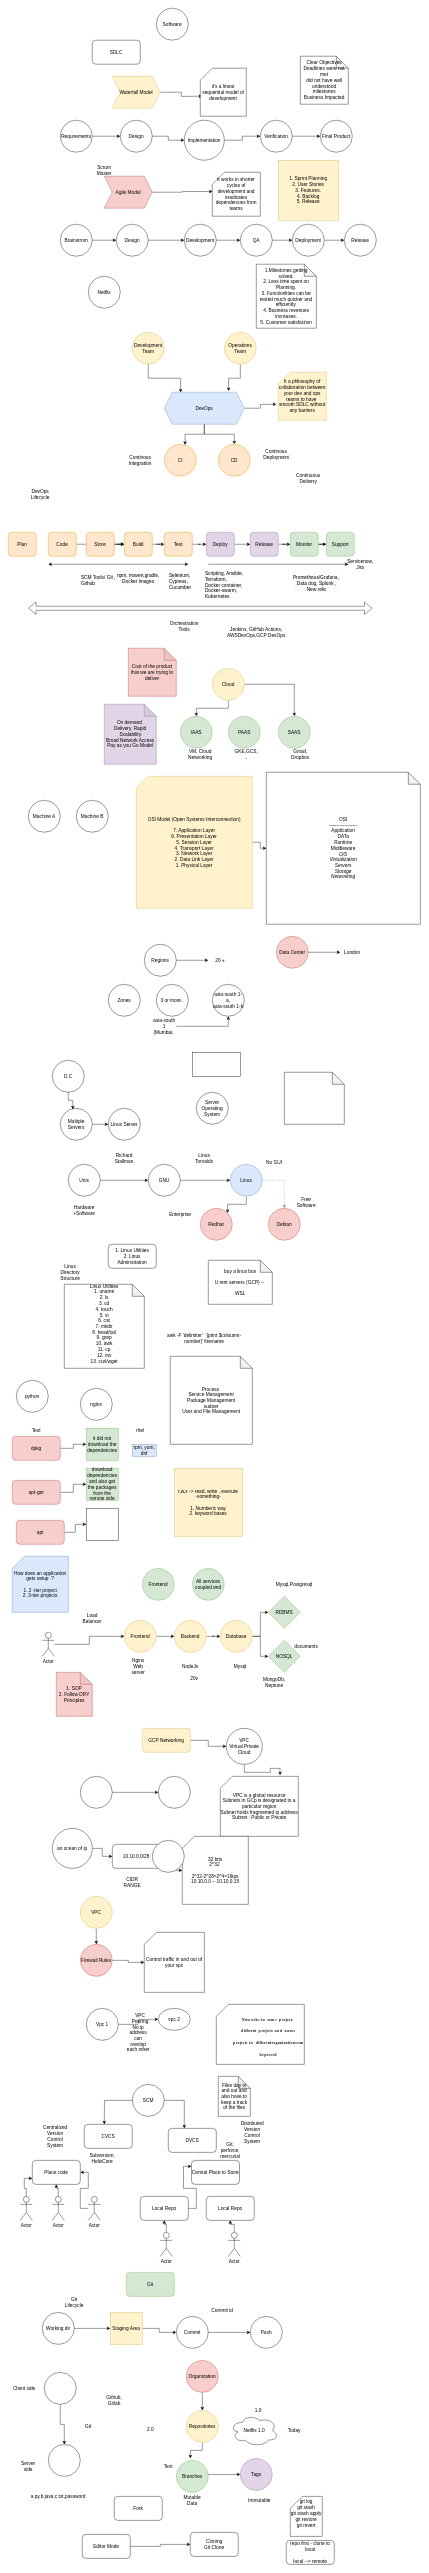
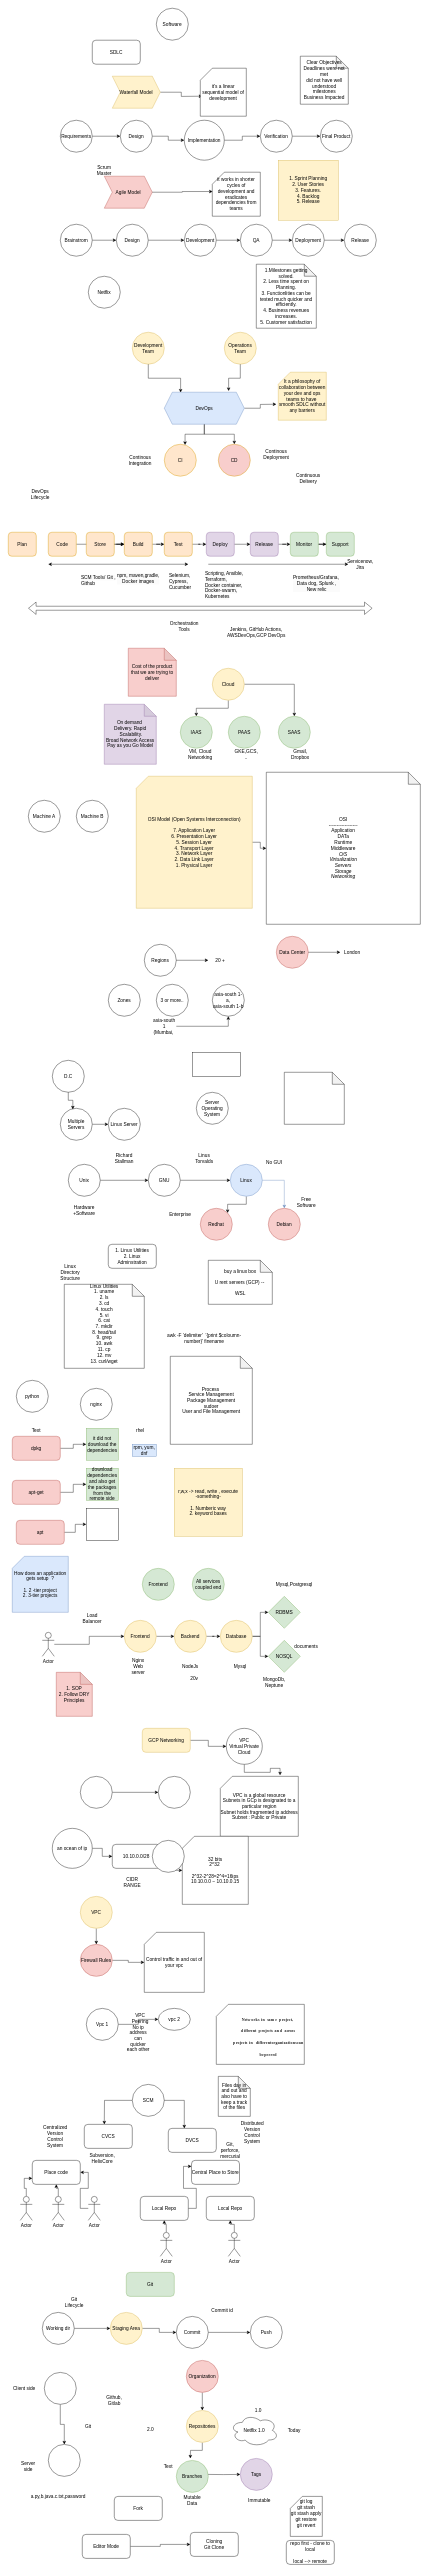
(234, 460) -> (234, 460)
(284, 1181) -> (284, 1181)
(138, 2038) -> (138, 2038)
(126, 2328) -> (126, 2328)
